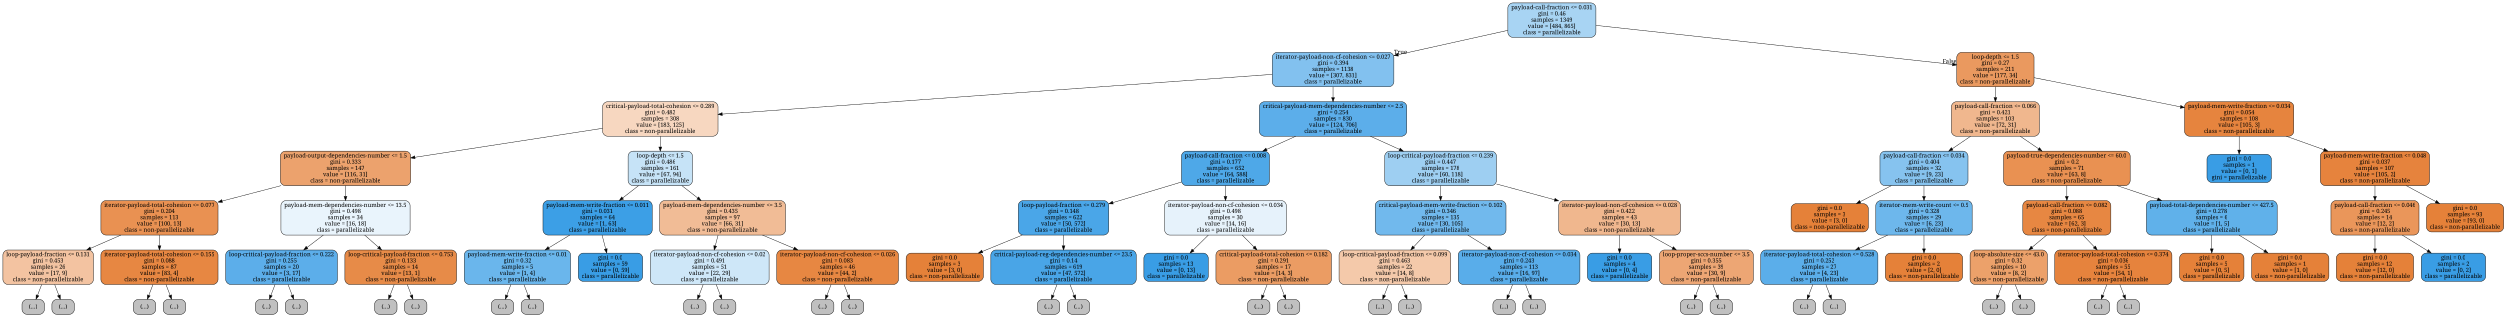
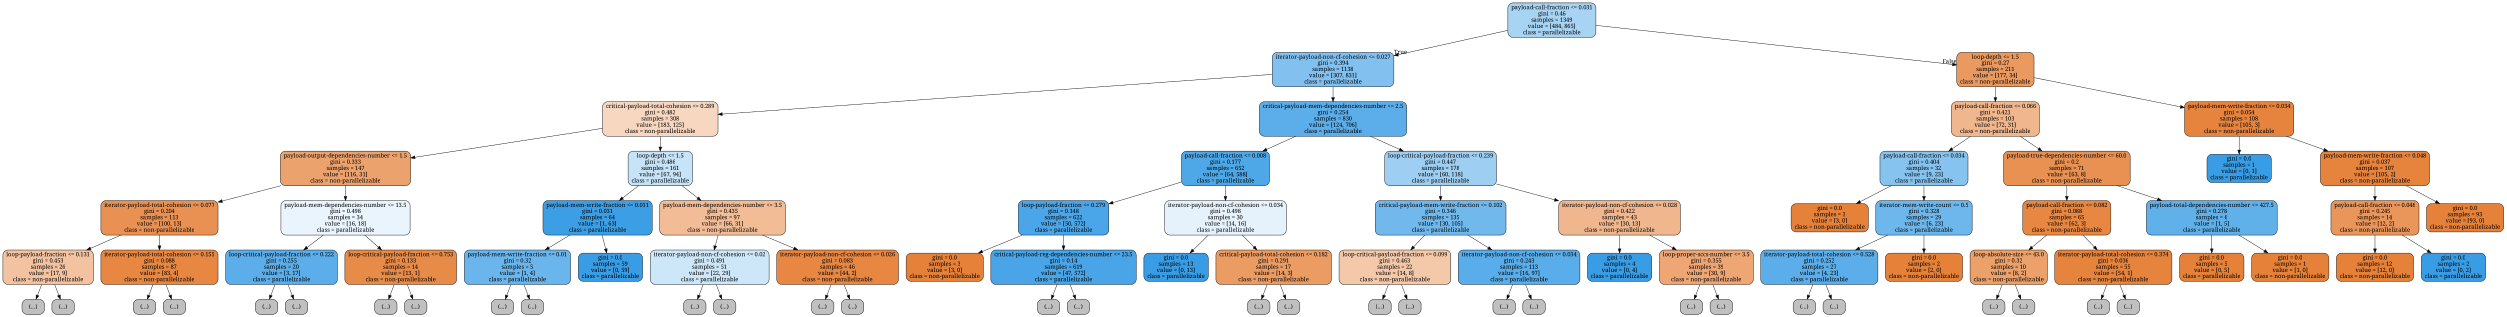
(2239, 168) -> (2239, 168)
